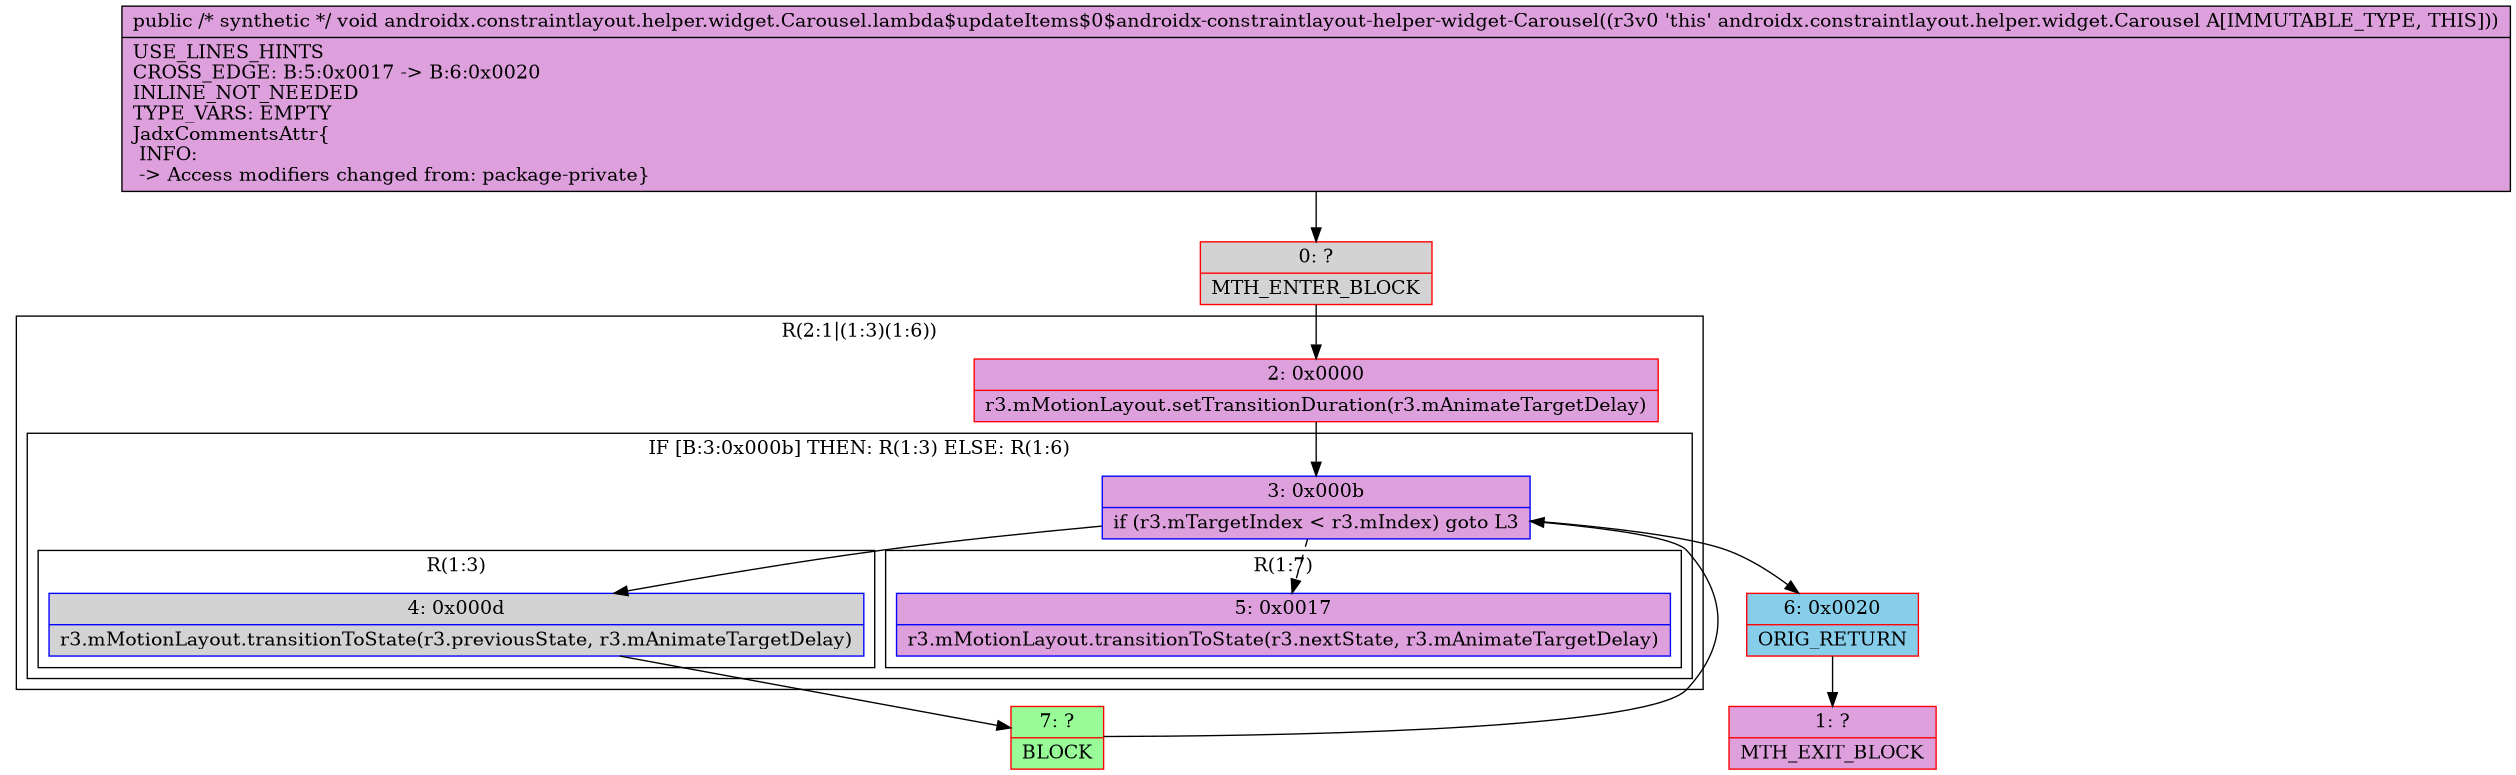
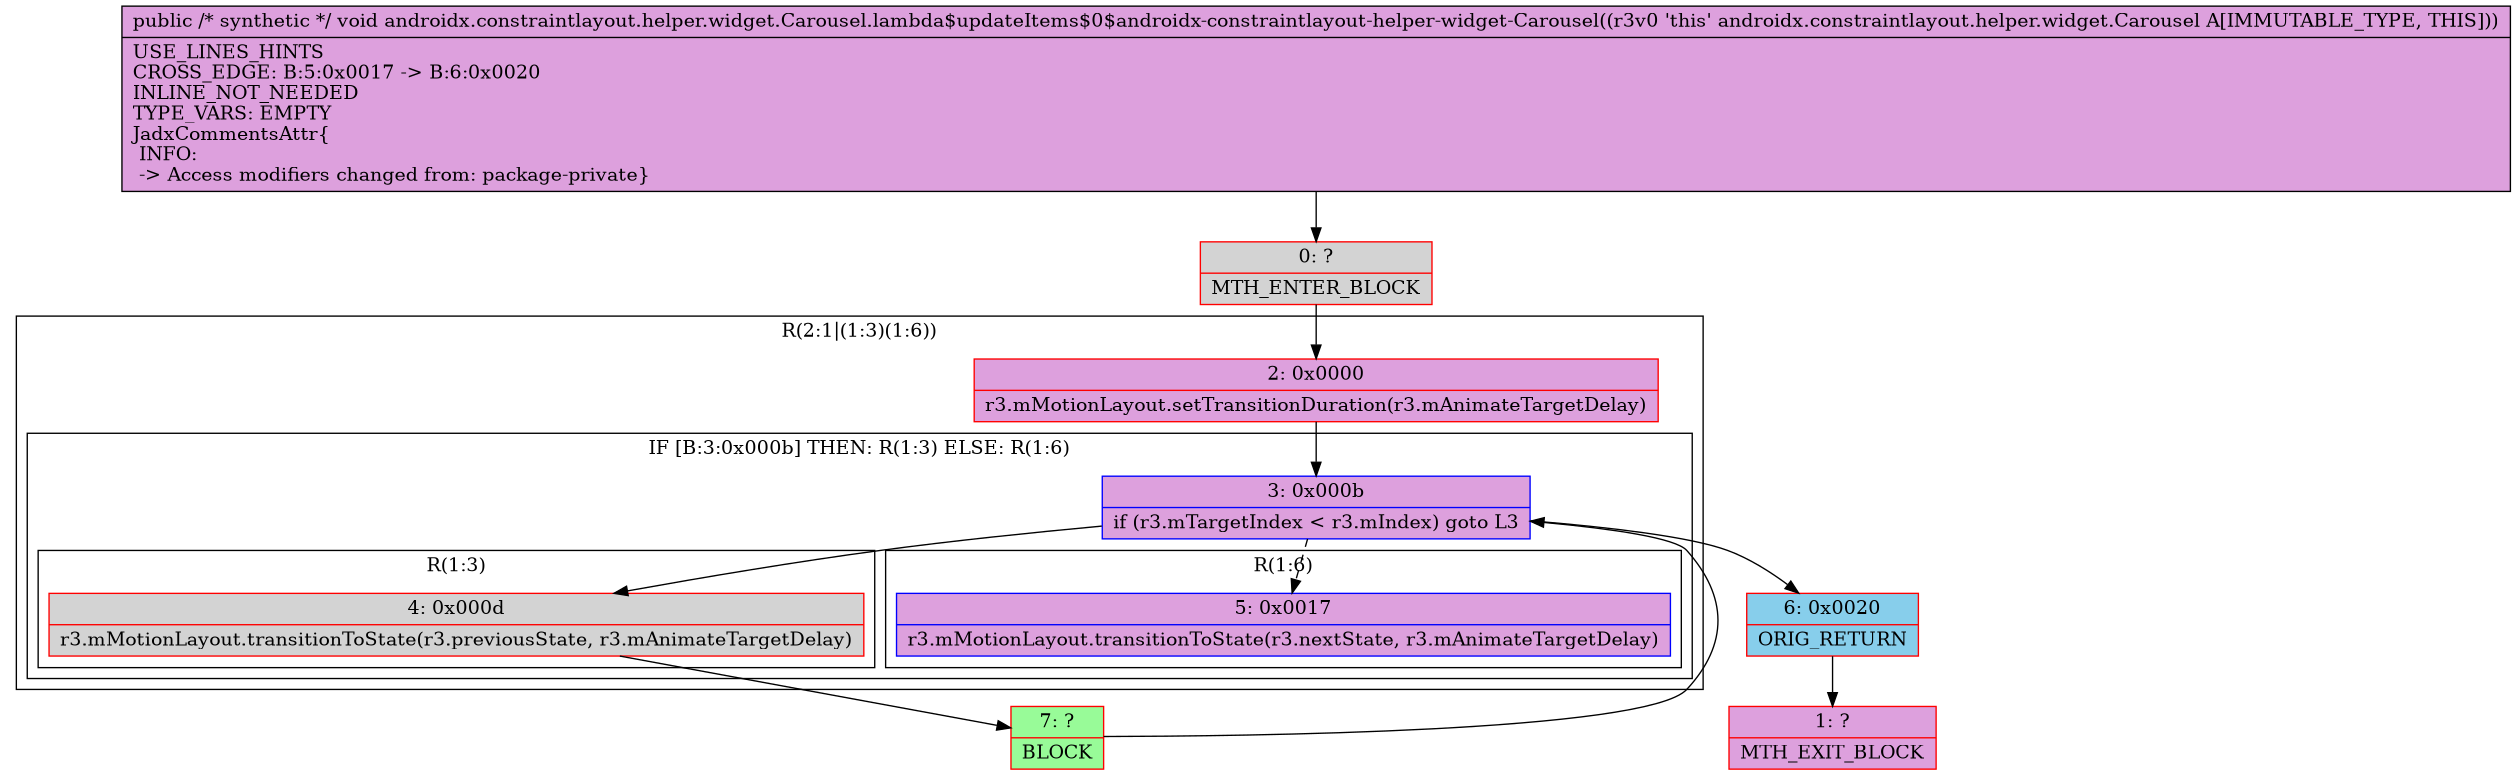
(1283, 566) -> (1283, 566)
(456, 625) -> (456, 625)
